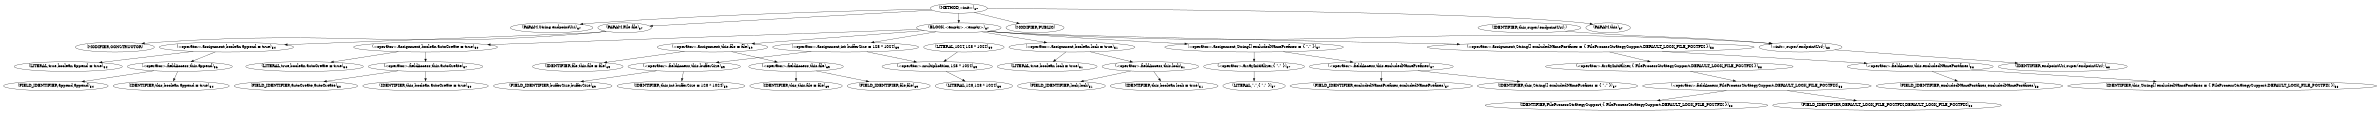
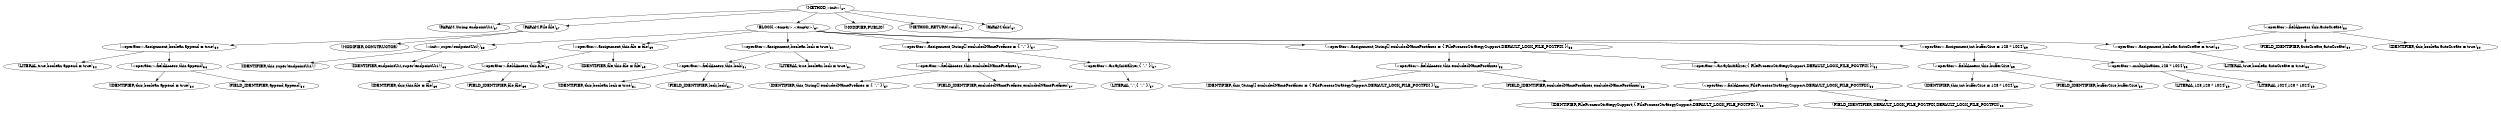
none -> (936, 28)
(1621, 35) -> (370, 57)
(426, 56) -> (2238, 37)
(952, 56) -> (2217, 76)
(465, 66) -> (2345, 27)
